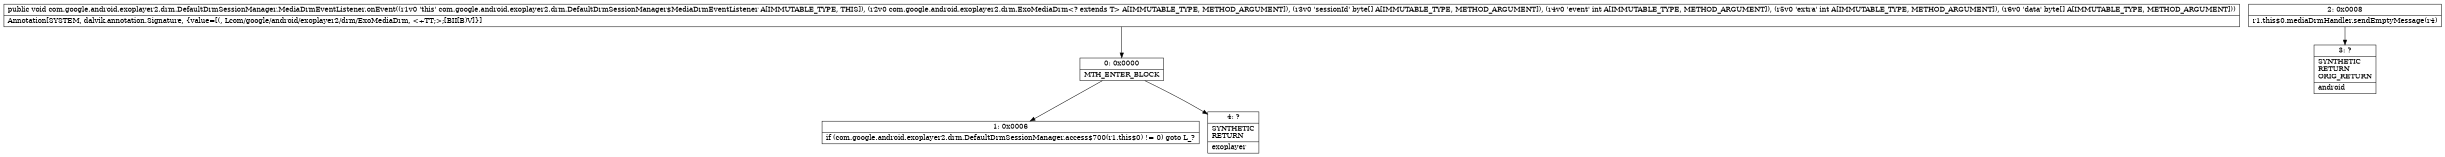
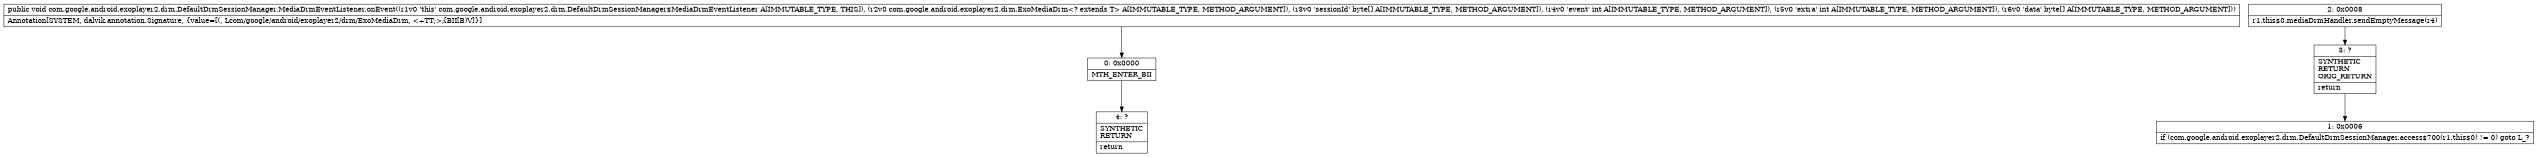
(1122, 75) -> (1122, 75)
(2331, 88) -> (2329, 88)
(1068, 100) -> (2345, 105)
(1229, 147) -> (1111, 147)
